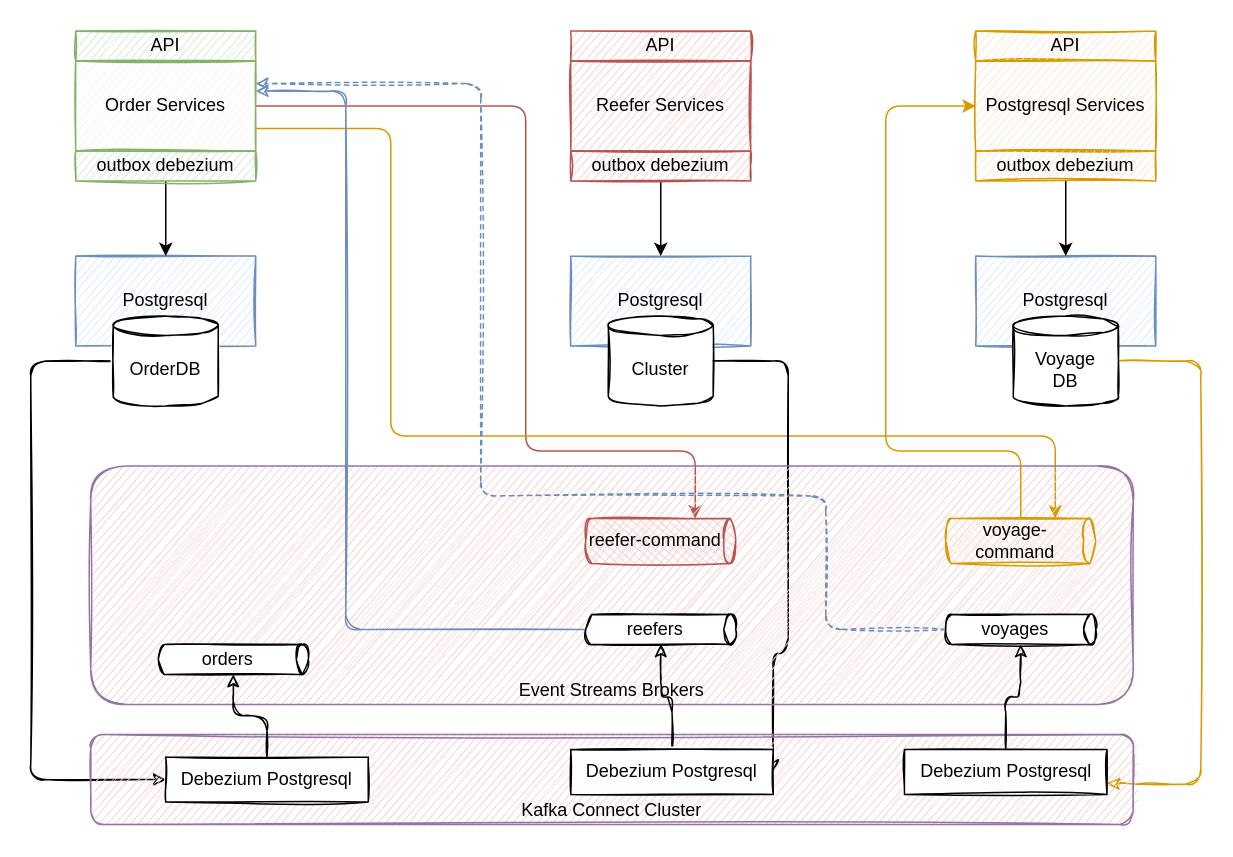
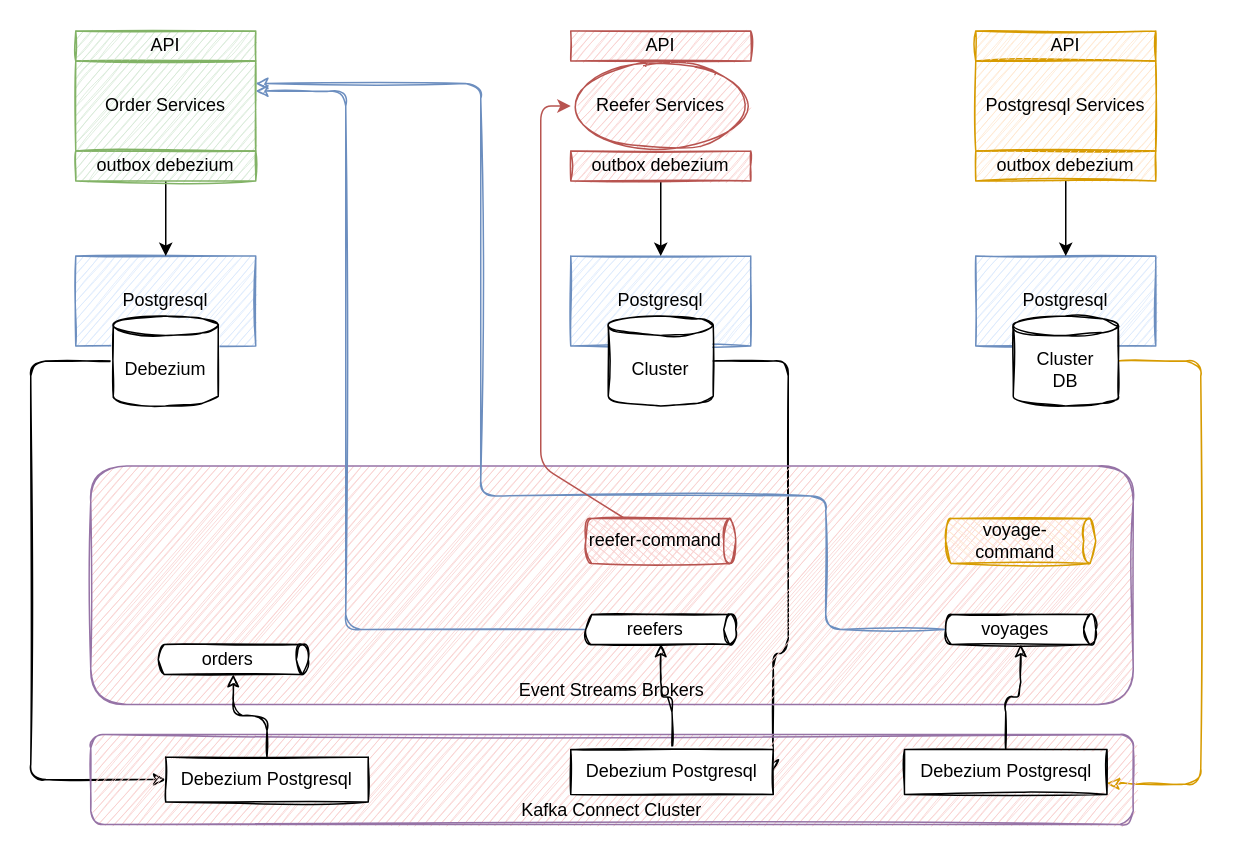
(166, 106) -> (166, 106)
(661, 106) -> (661, 106)
(526, 233) -> none
(481, 276) -> (481, 276)
none -> (541, 281)
(886, 311) -> none
(166, 370) -> (166, 370)
(1066, 370) -> (1066, 370)
(523, 436) -> none
